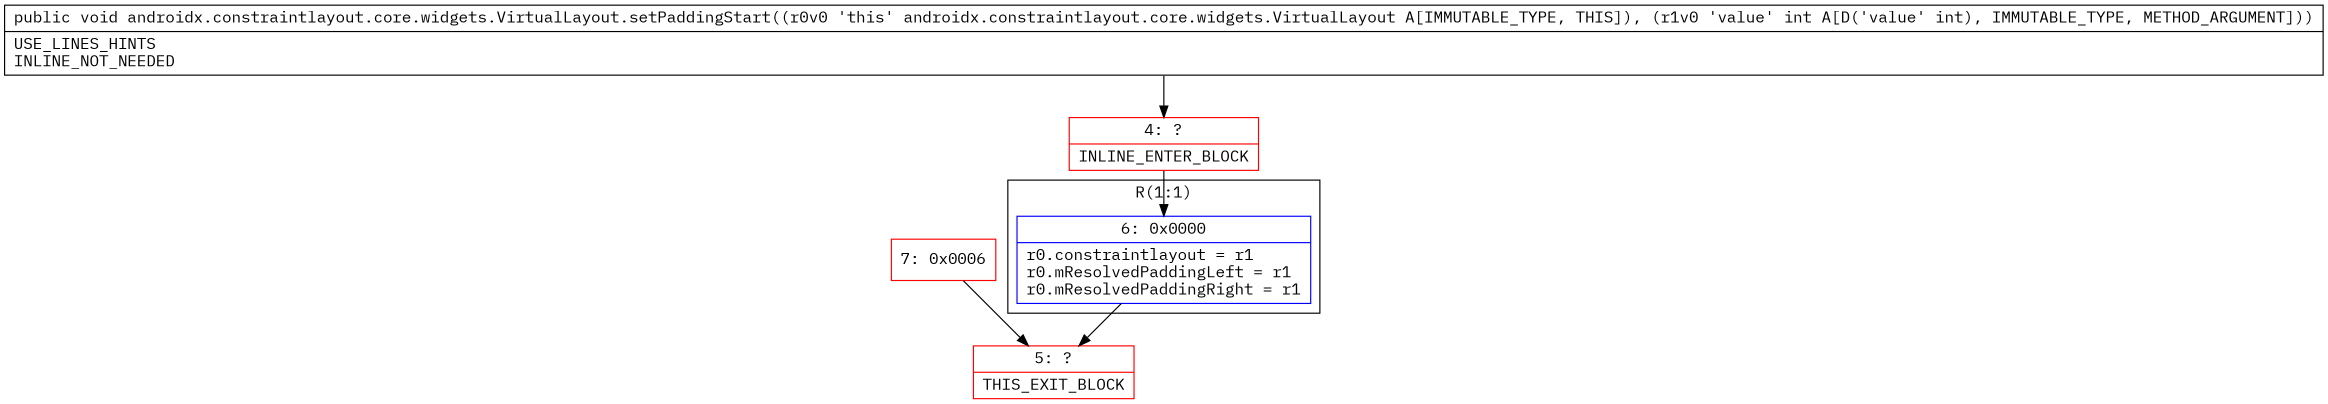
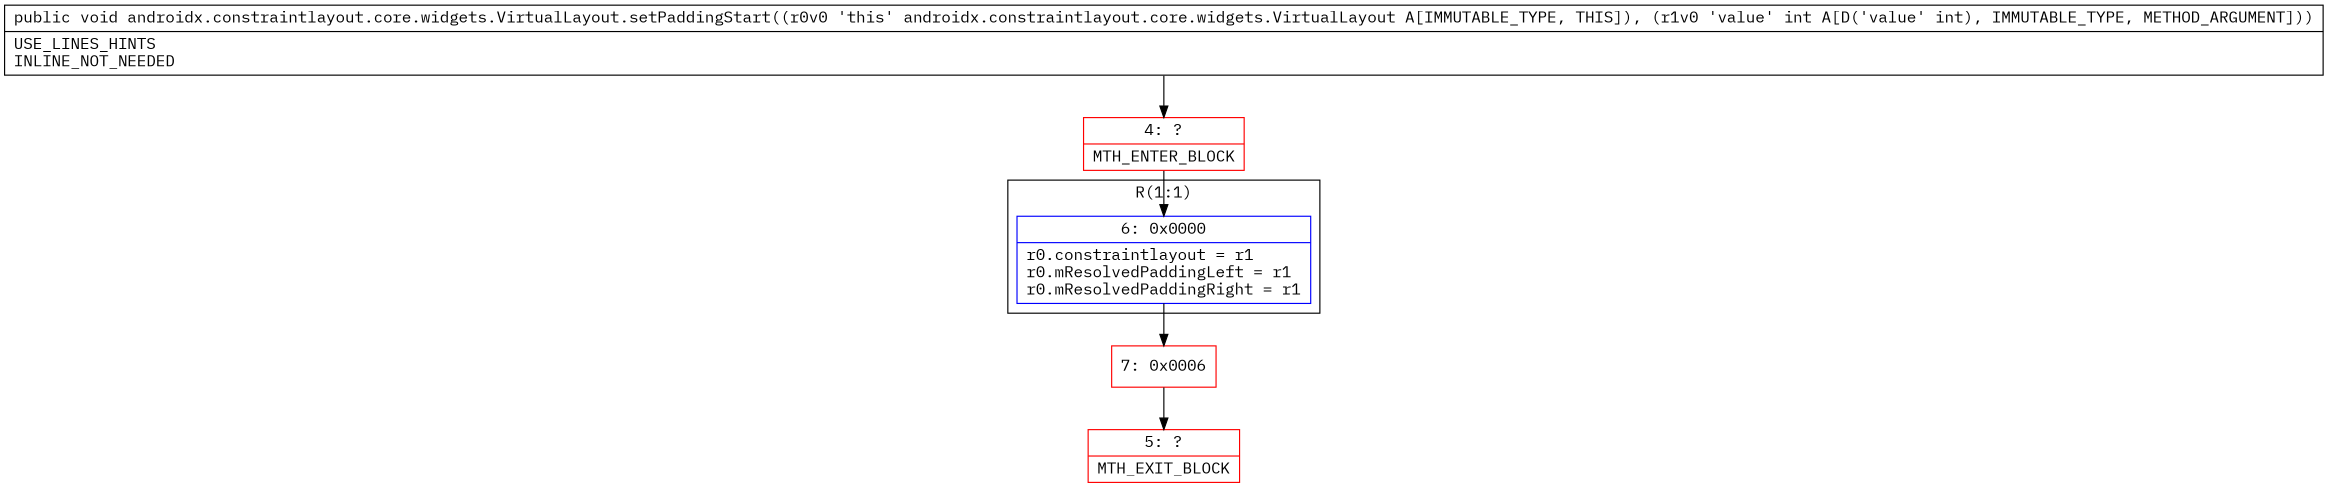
(1164, 157) -> (1164, 157)
(1104, 321) -> (1164, 320)
(1054, 385) -> (1164, 469)
